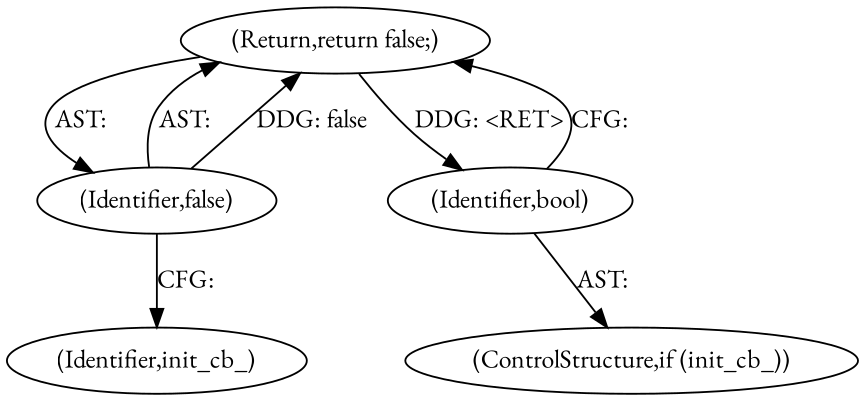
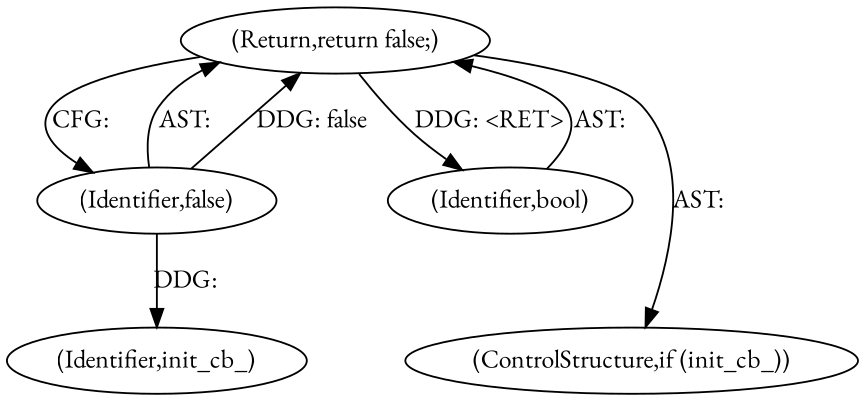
(84, 121) -> (84, 121)
(603, 121) -> (603, 121)
(565, 273) -> (652, 121)
(189, 281) -> (189, 281)
